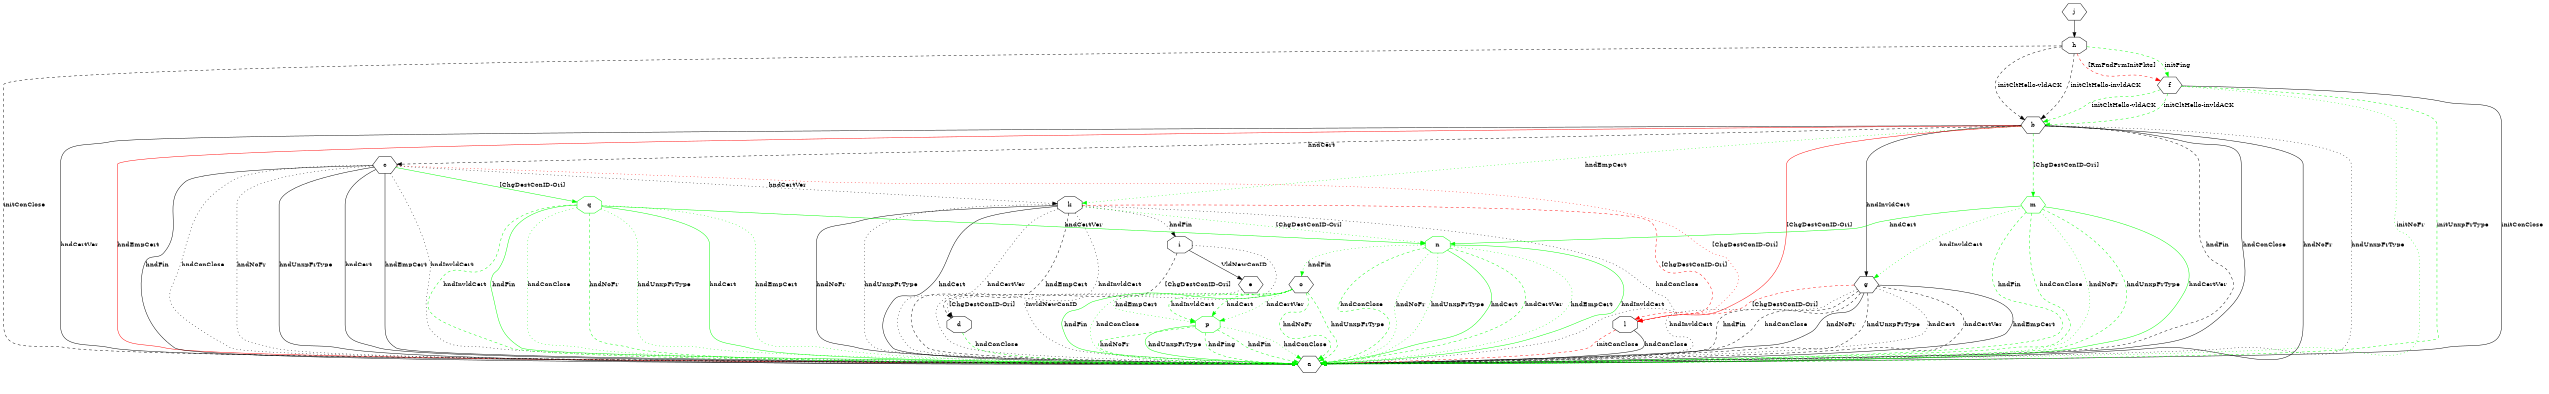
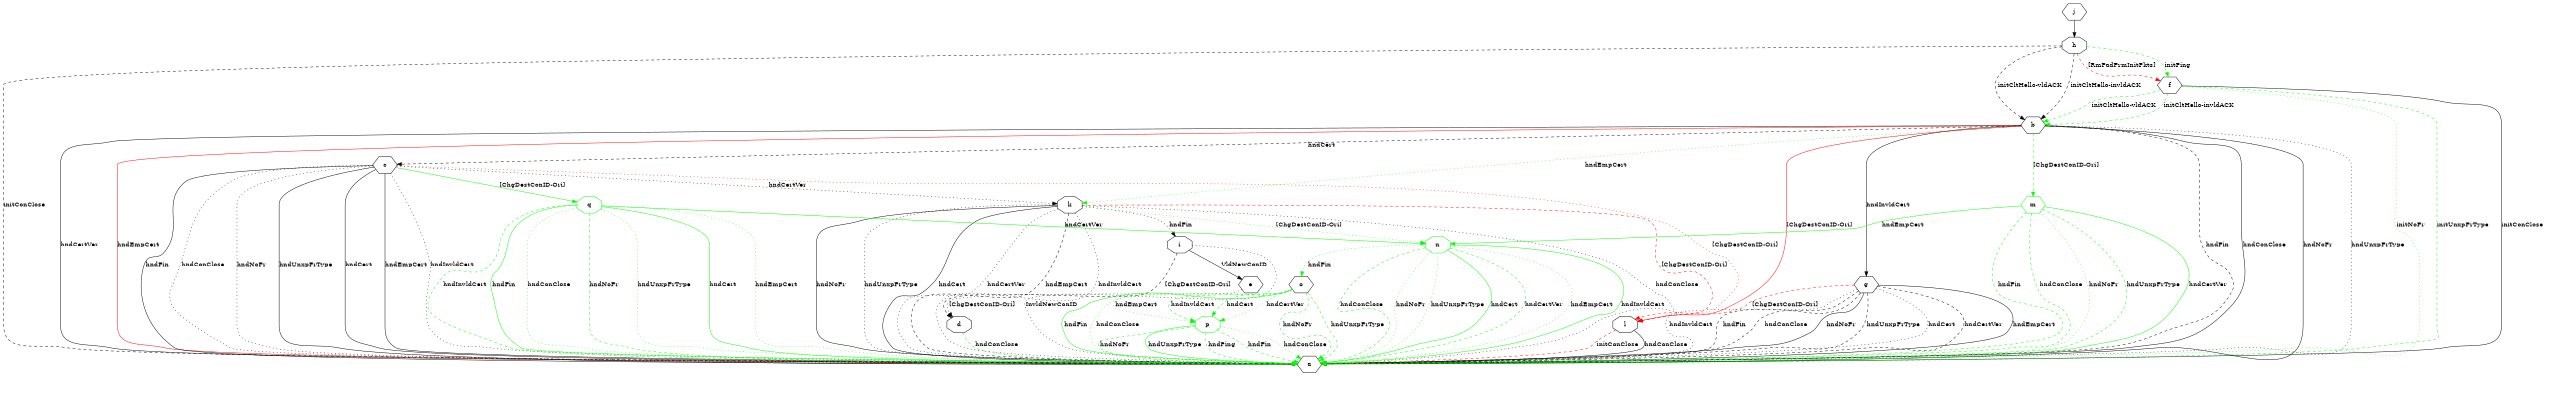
(1904, 225) -> (1904, 225)
(1946, 233) -> none
